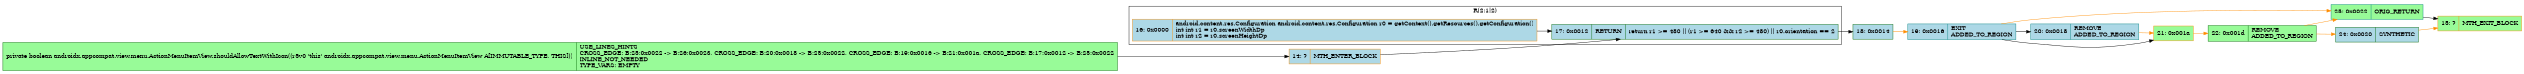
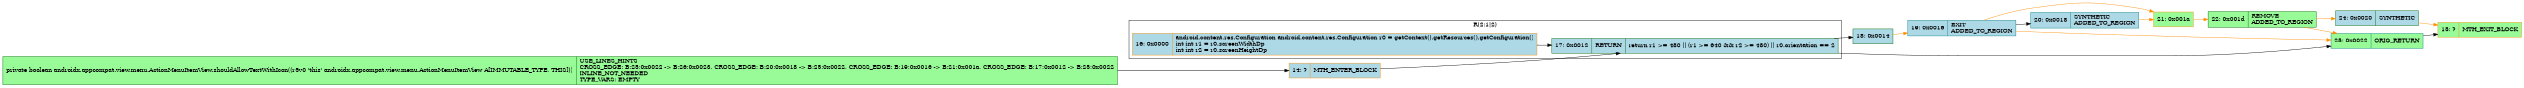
(2088, 28) -> (2092, 17)
(2076, 47) -> (2066, 4)
none -> (2083, 56)
